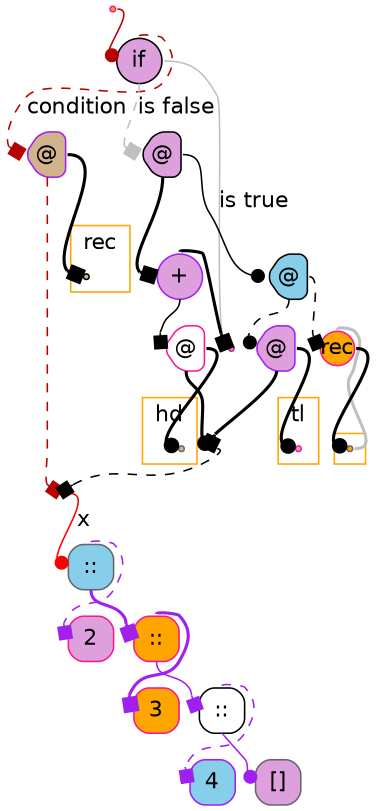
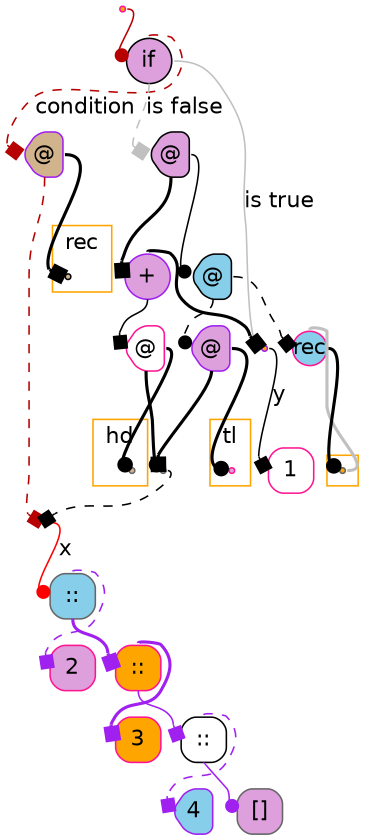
(337, 348) -> (310, 348)
none -> (291, 471)
(213, 782) -> (194, 812)
